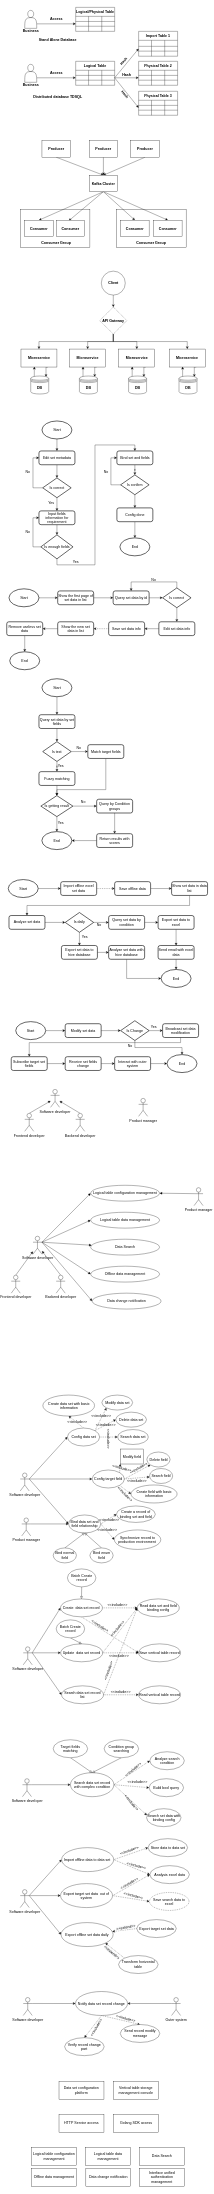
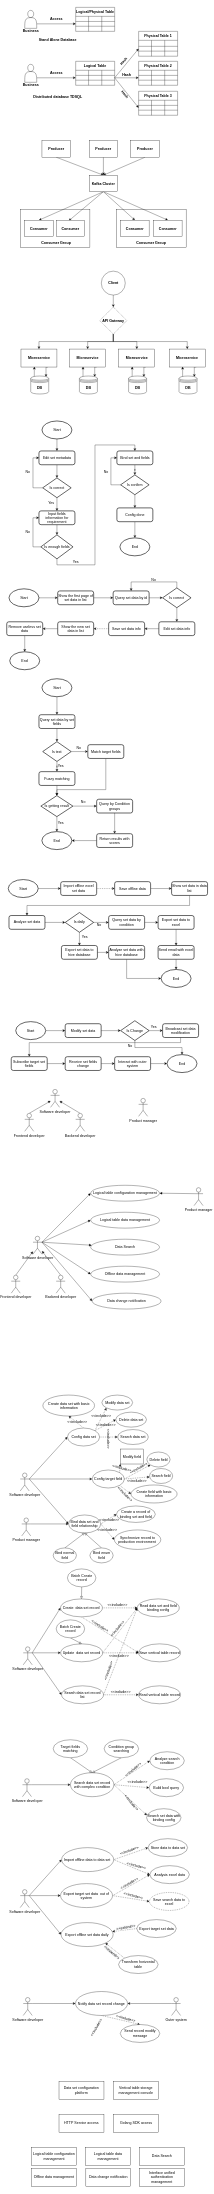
(158, 35) -> (158, 35)
(87, 2035) -> none
(84, 2047) -> none
